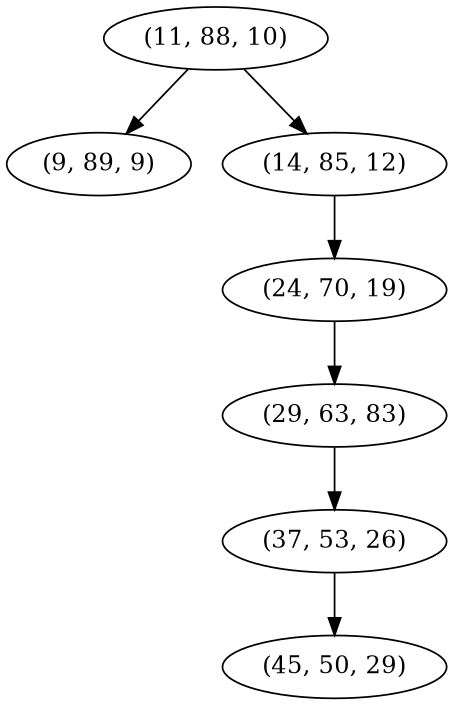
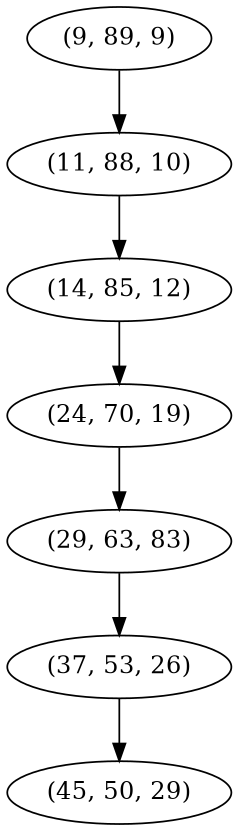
(164, 95) -> (119, 93)
